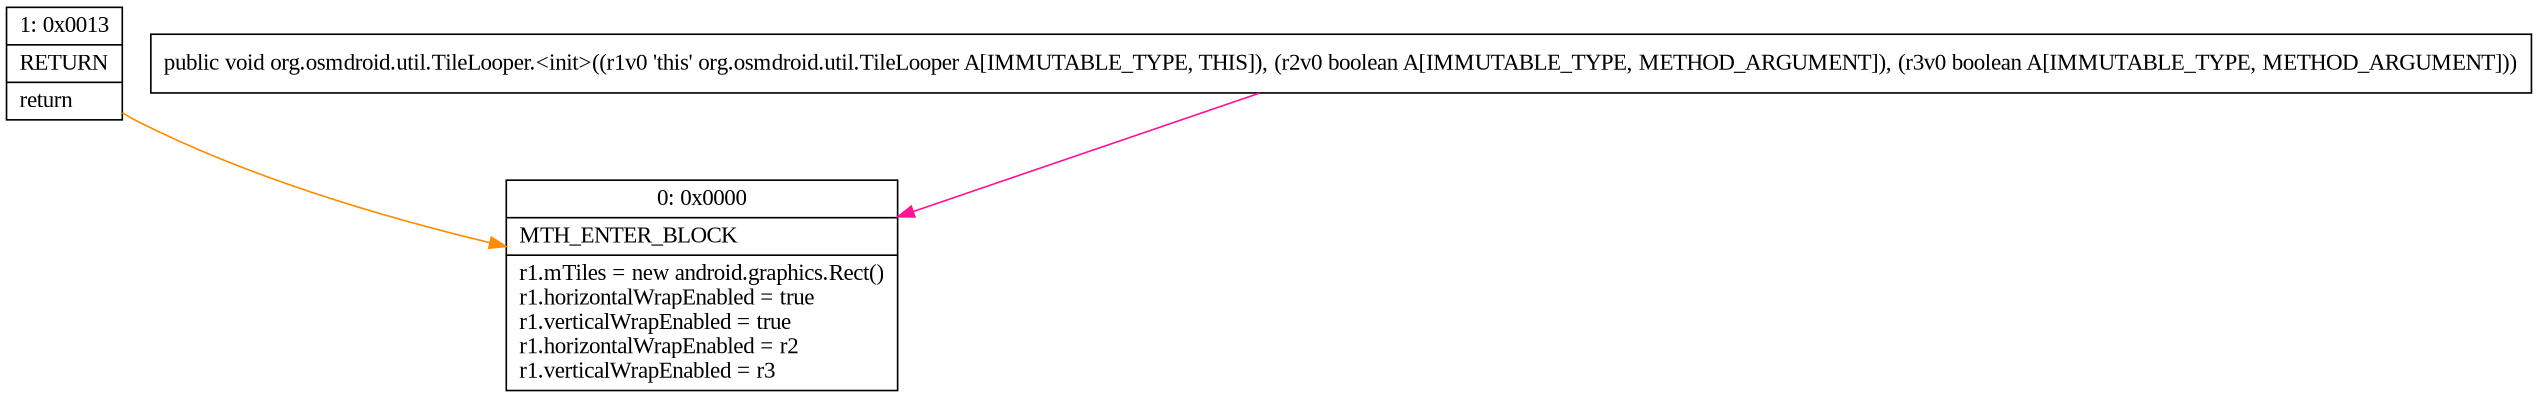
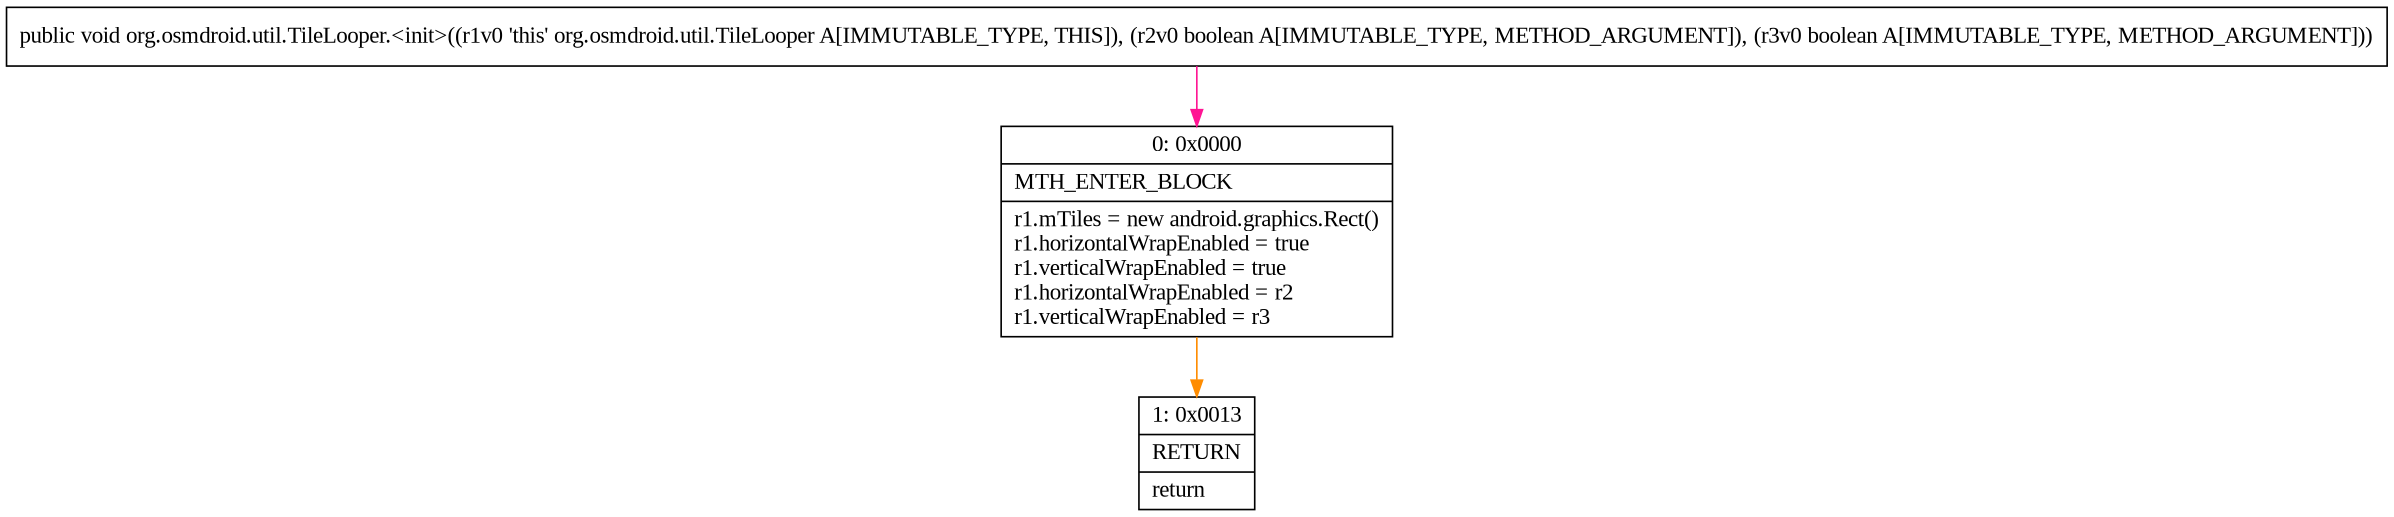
(302, 189) -> (1197, 359)
